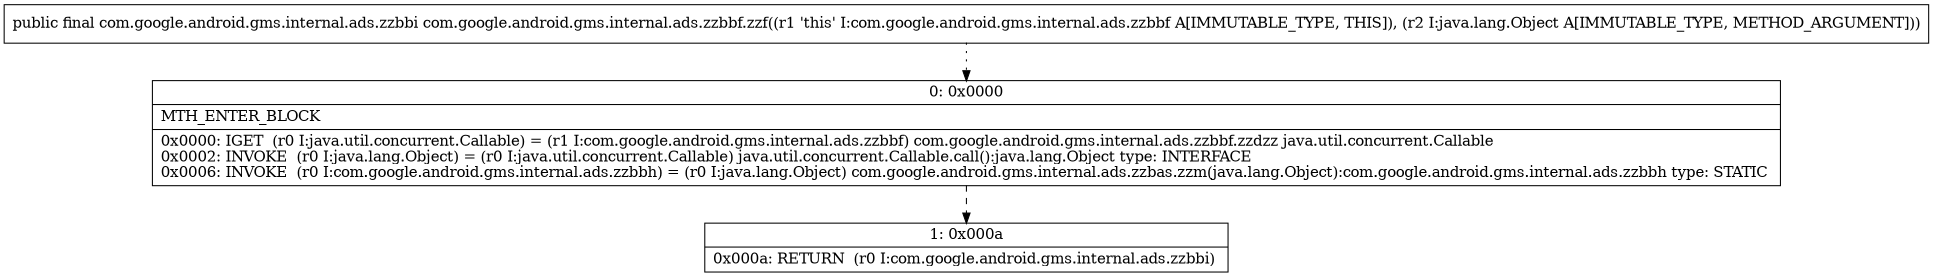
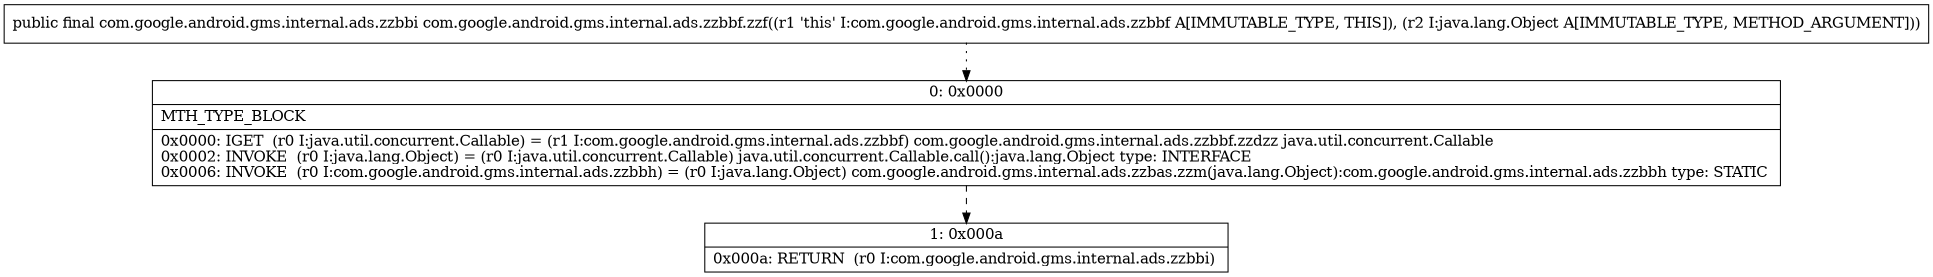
(241, 117) -> (233, 117)
